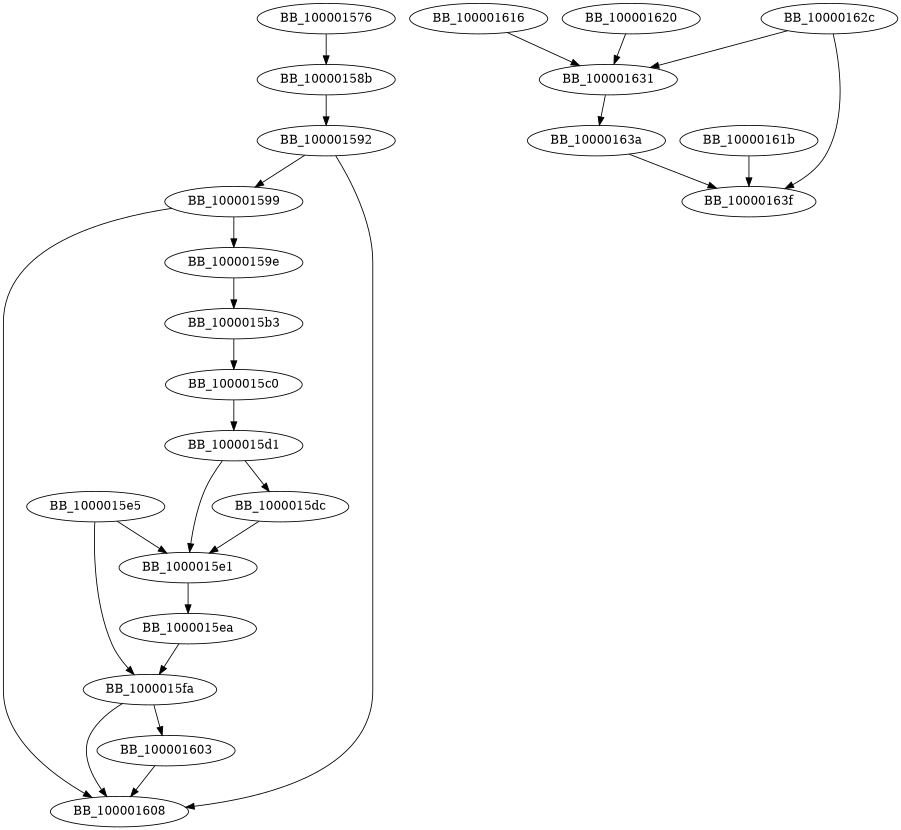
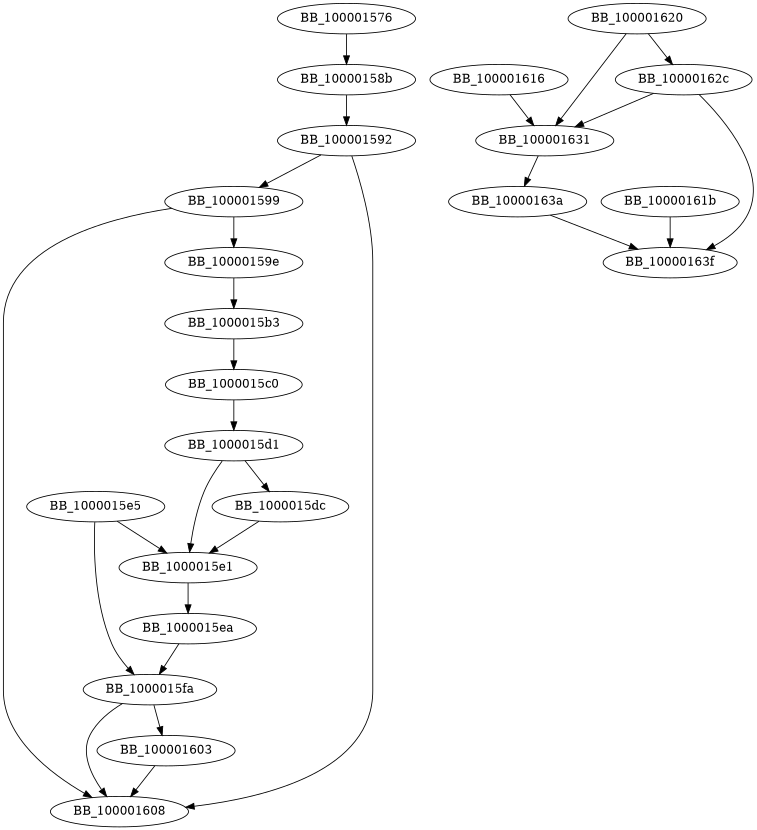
none -> (658, 46)
